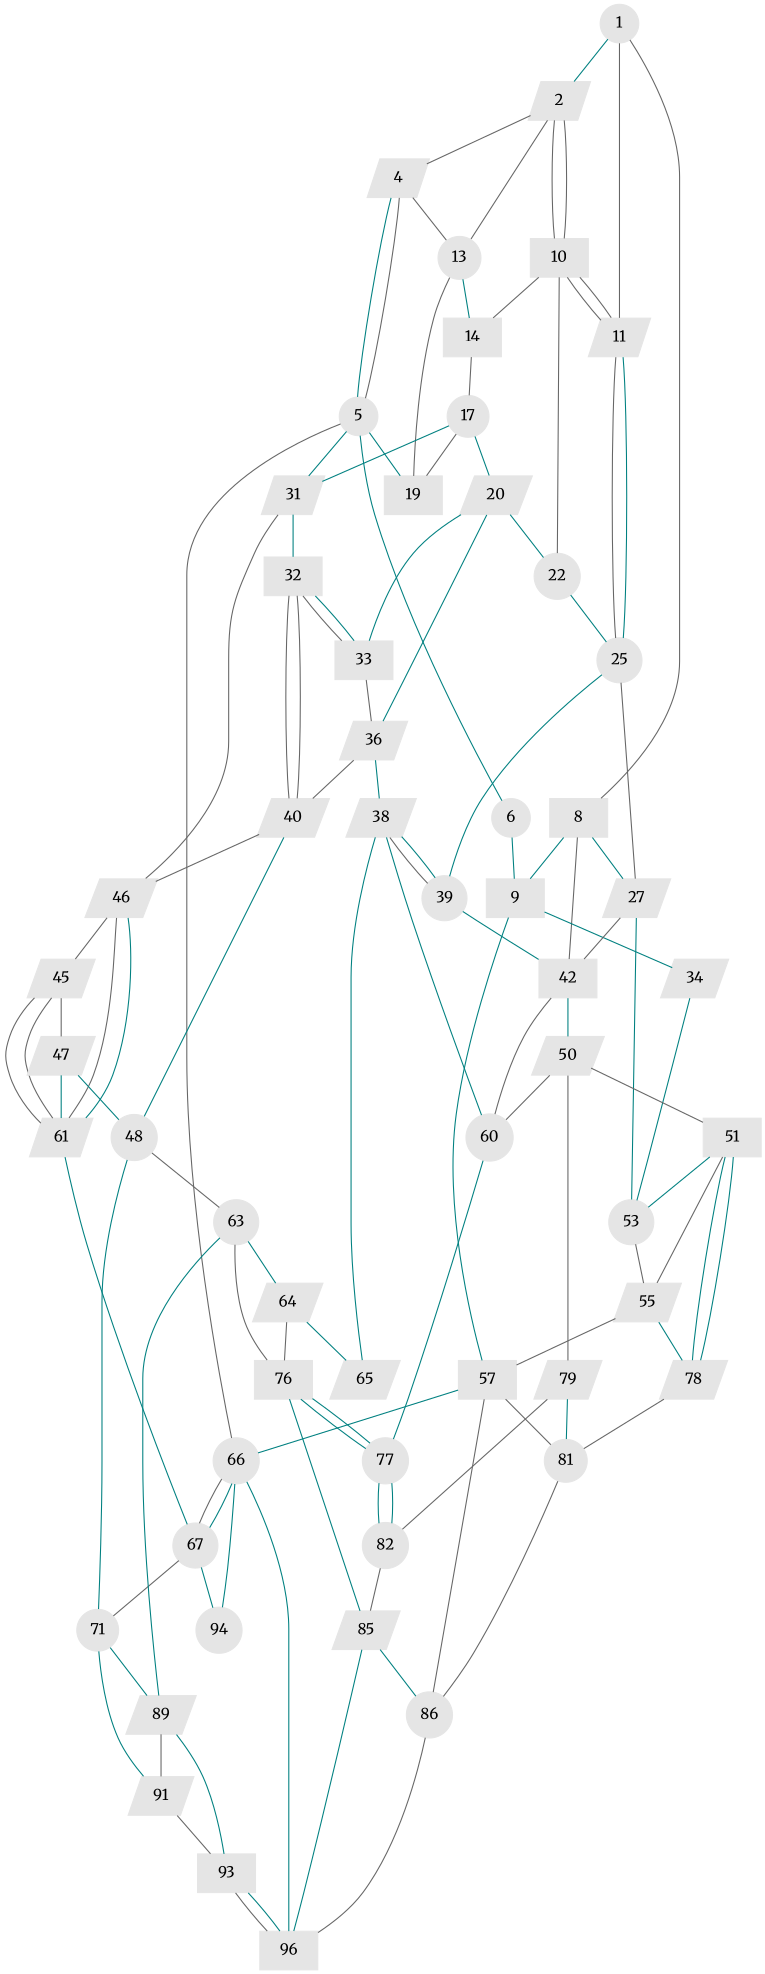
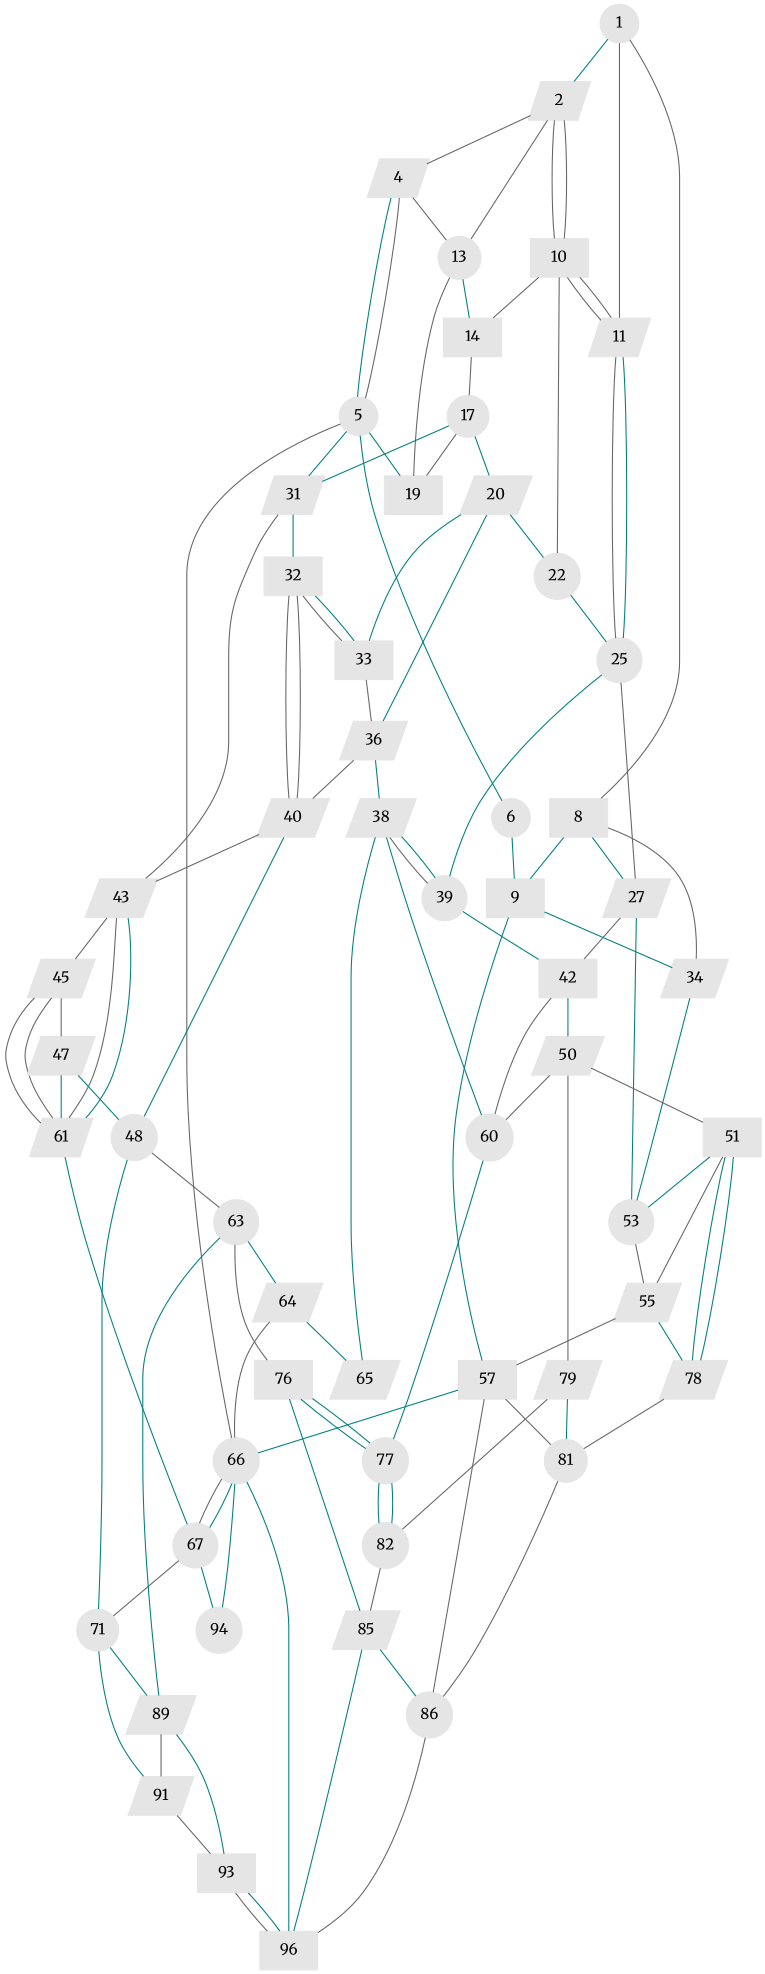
(121, 898) -> (121, 898)
(573, 898) -> (678, 876)
(286, 1341) -> (240, 1376)
